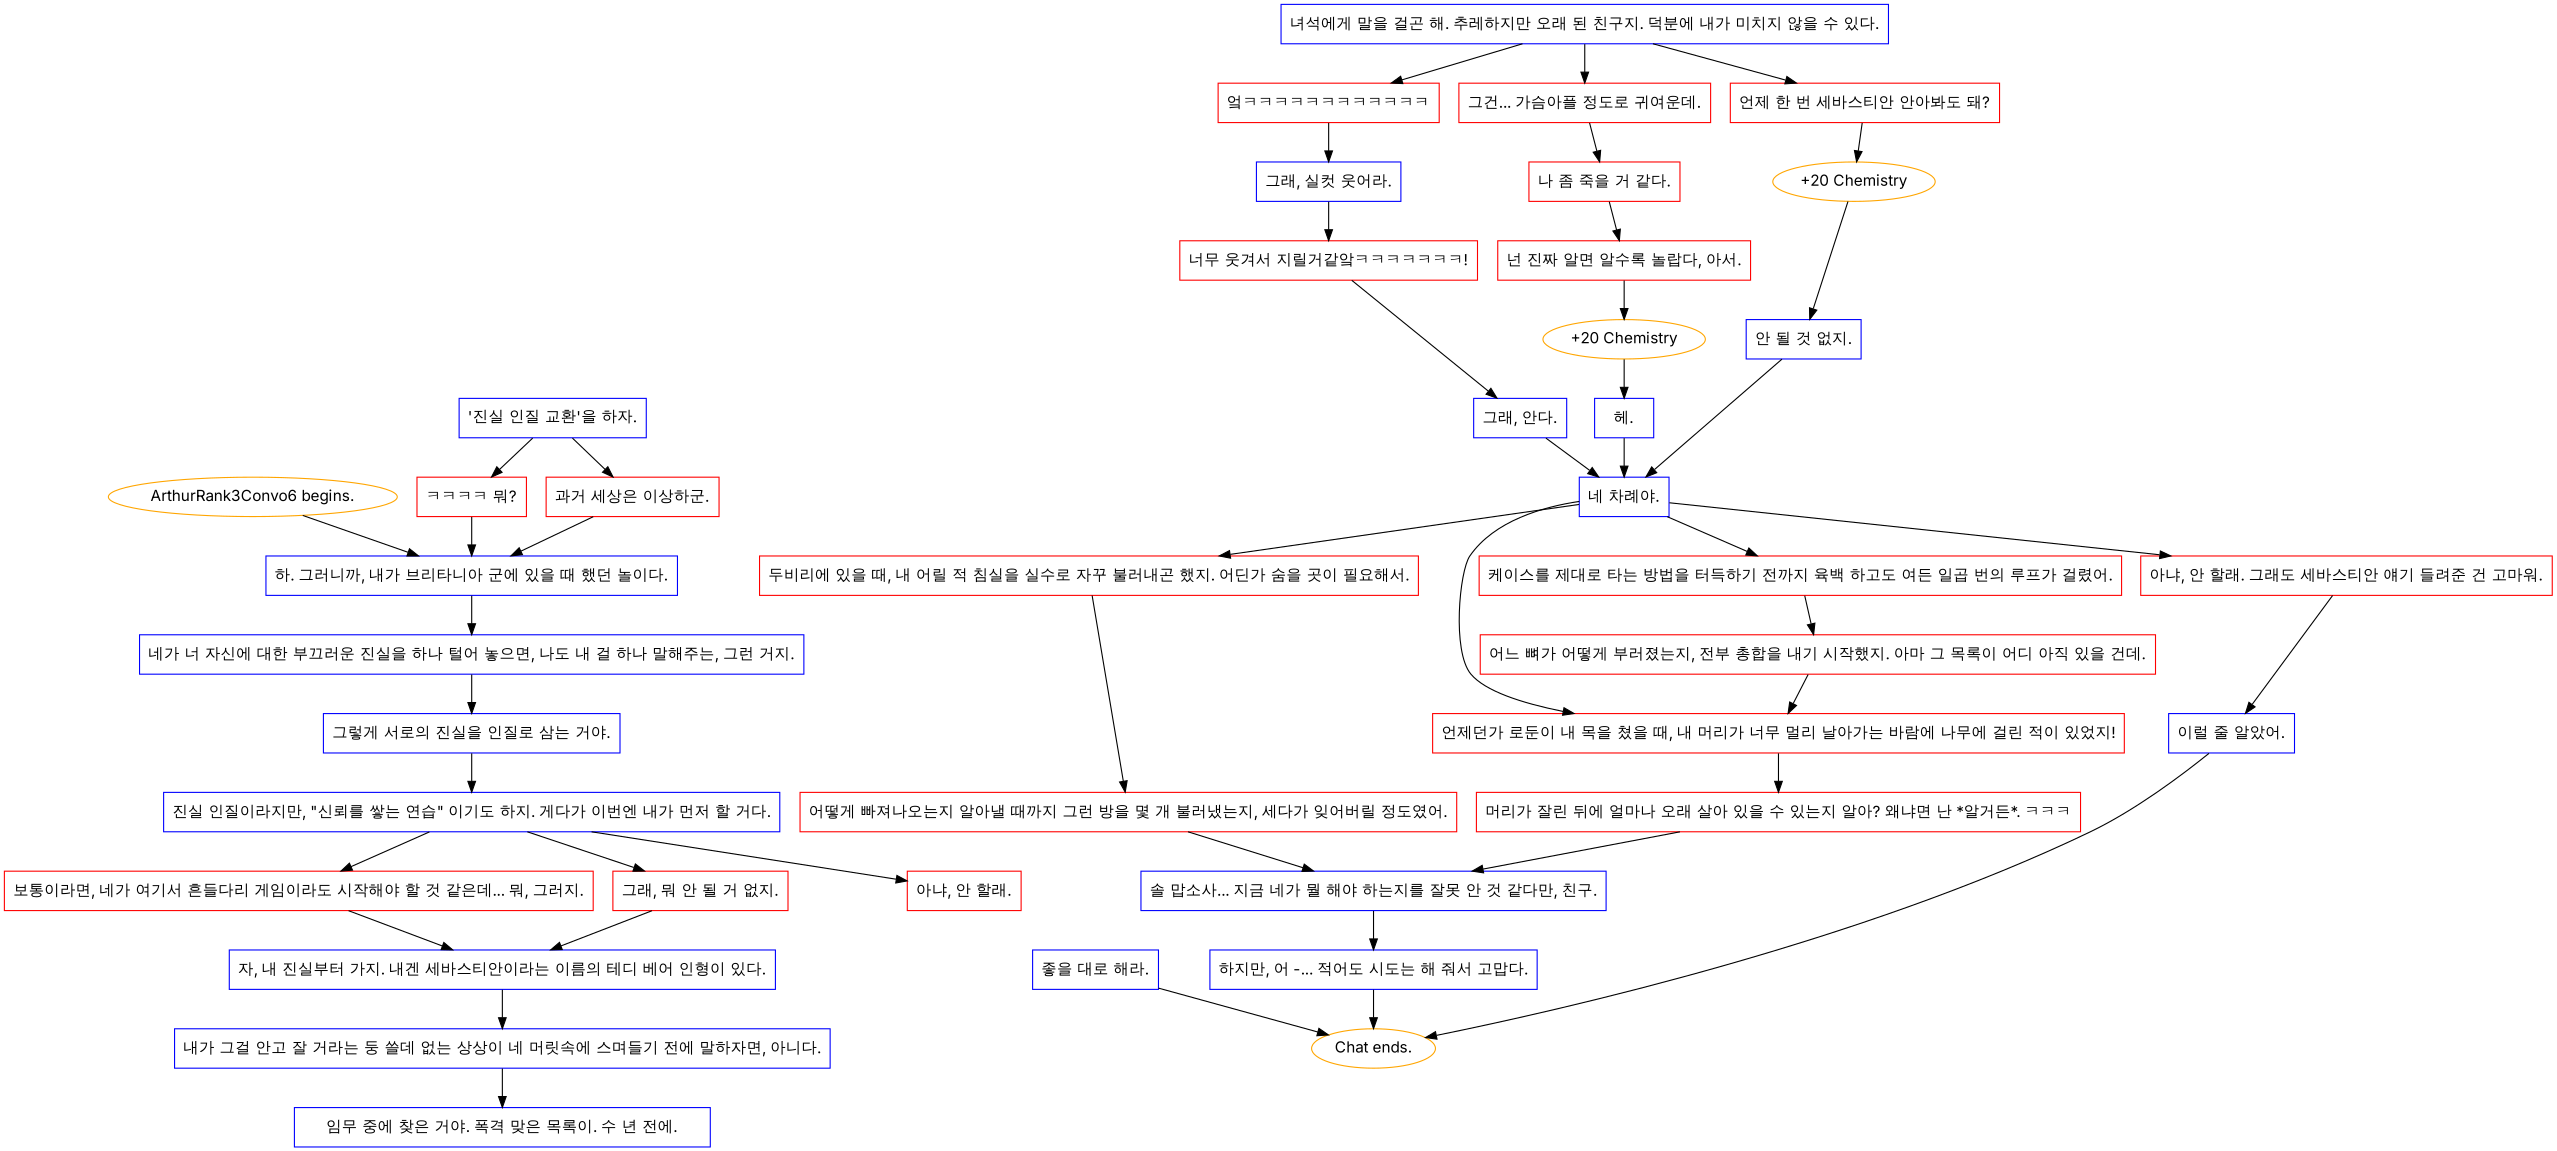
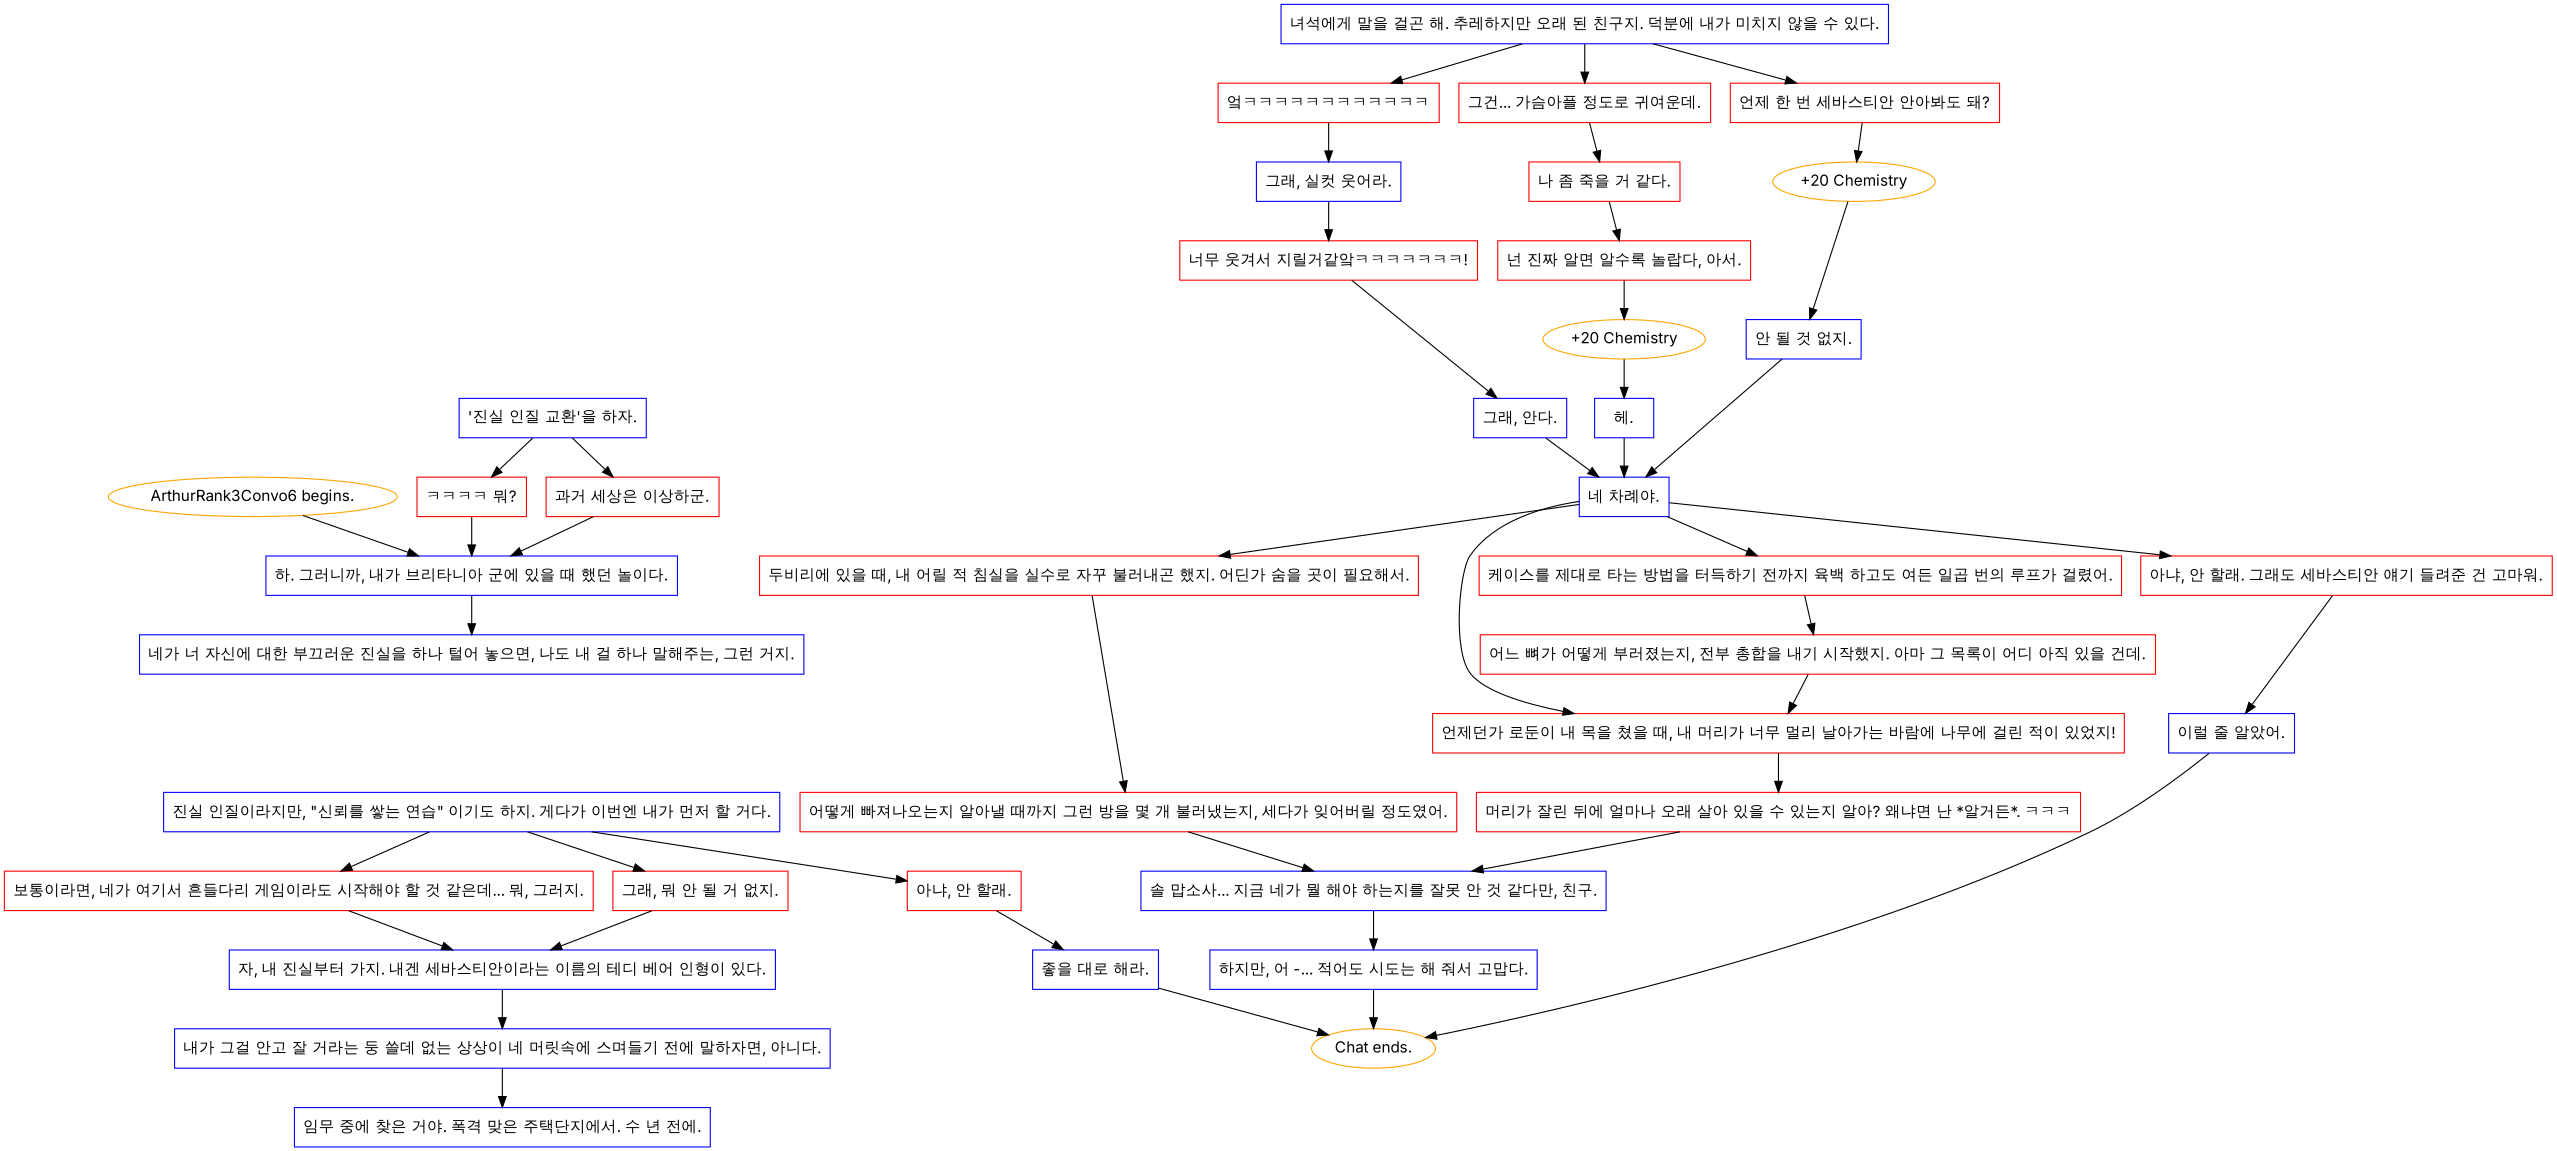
(472, 733) -> none
none -> (1025, 927)
(502, 1127) -> (502, 1127)
